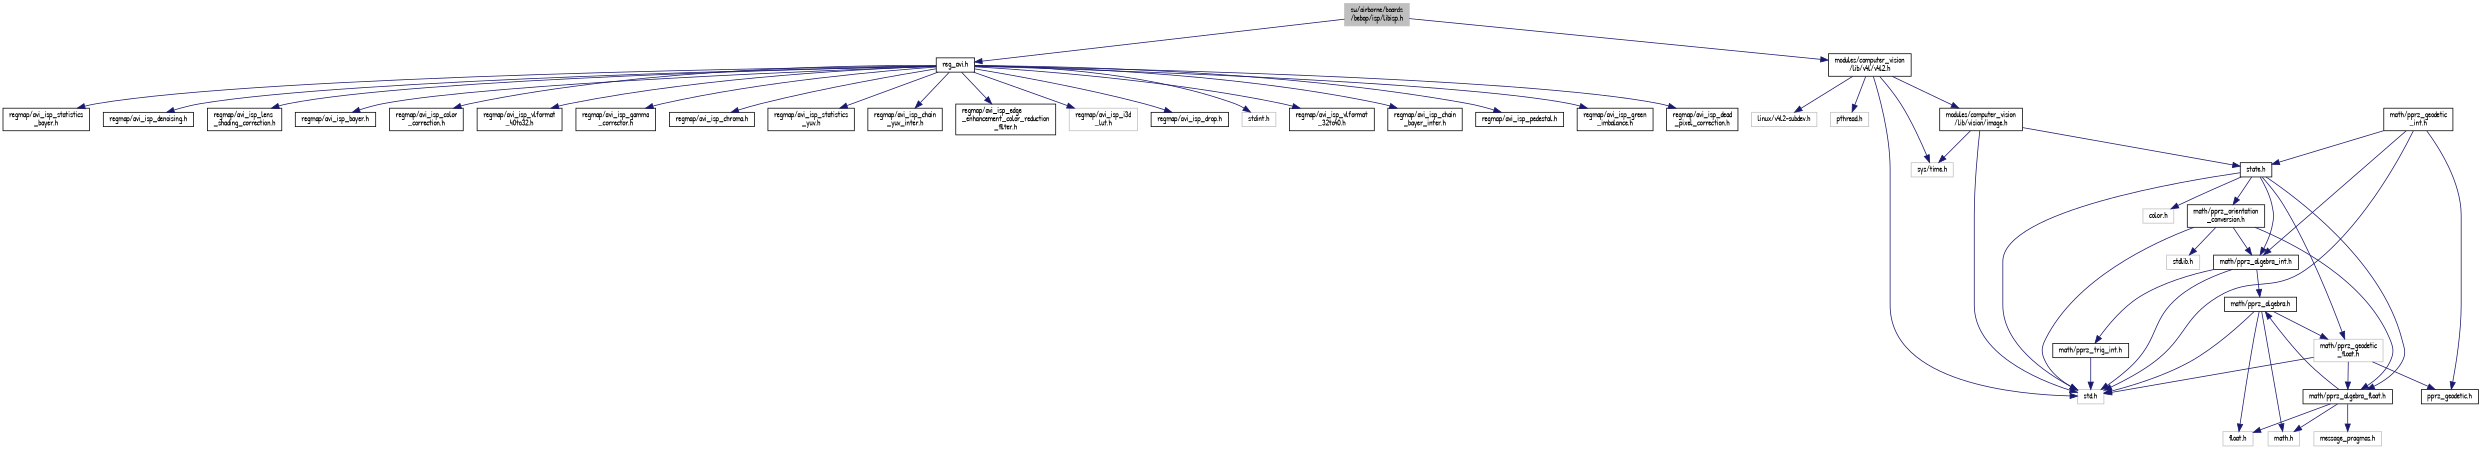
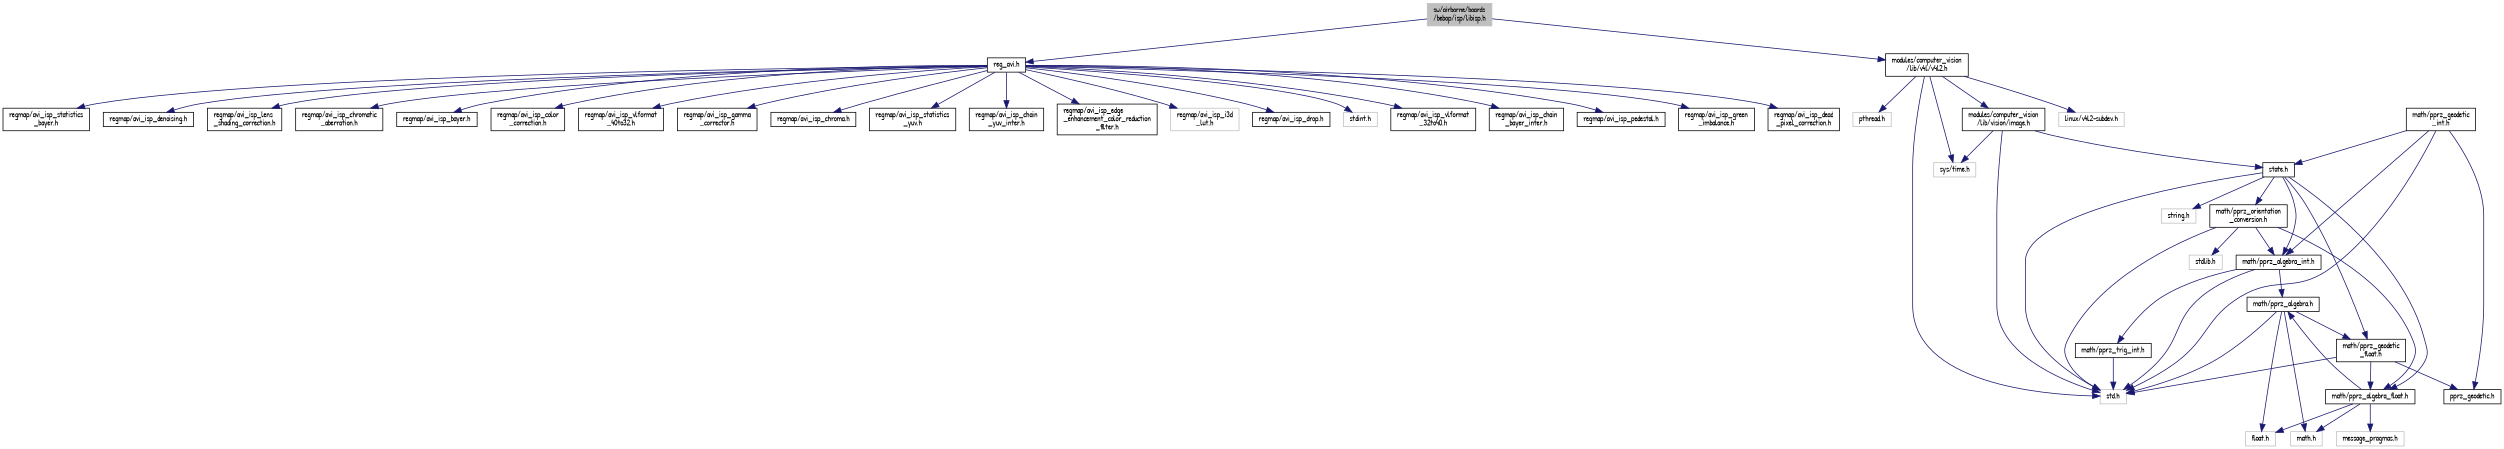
none -> (339, 119)
(2158, 216) -> (2179, 216)
(2348, 351) -> (2371, 351)
